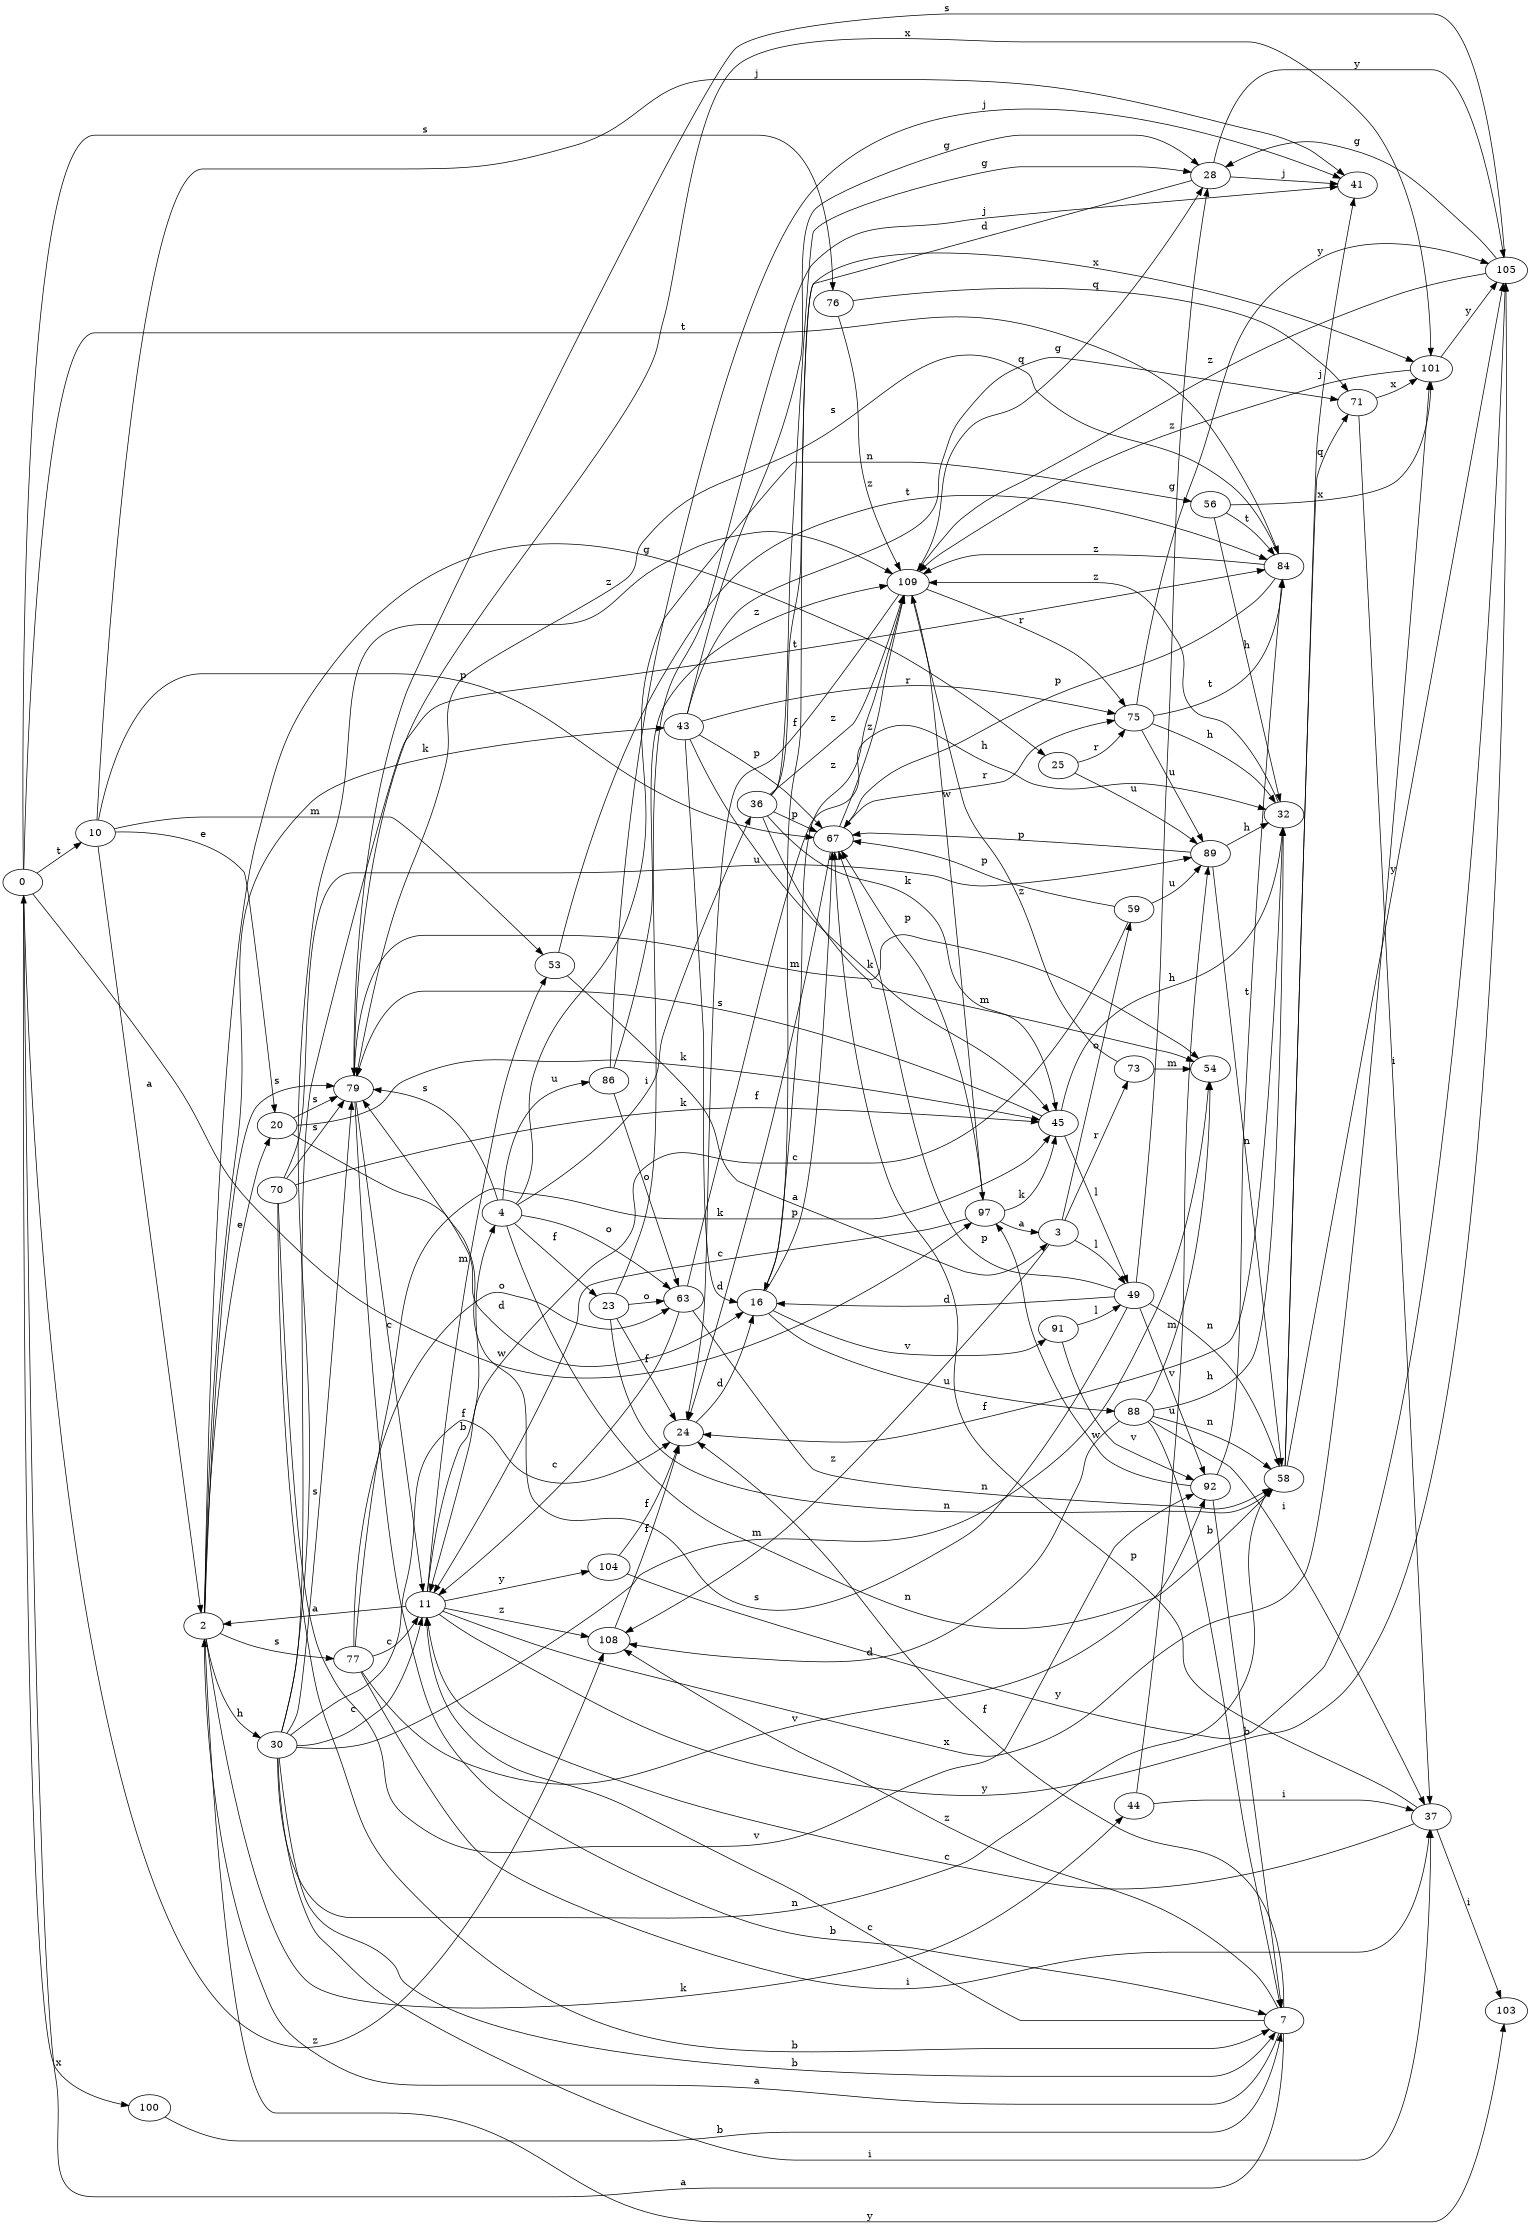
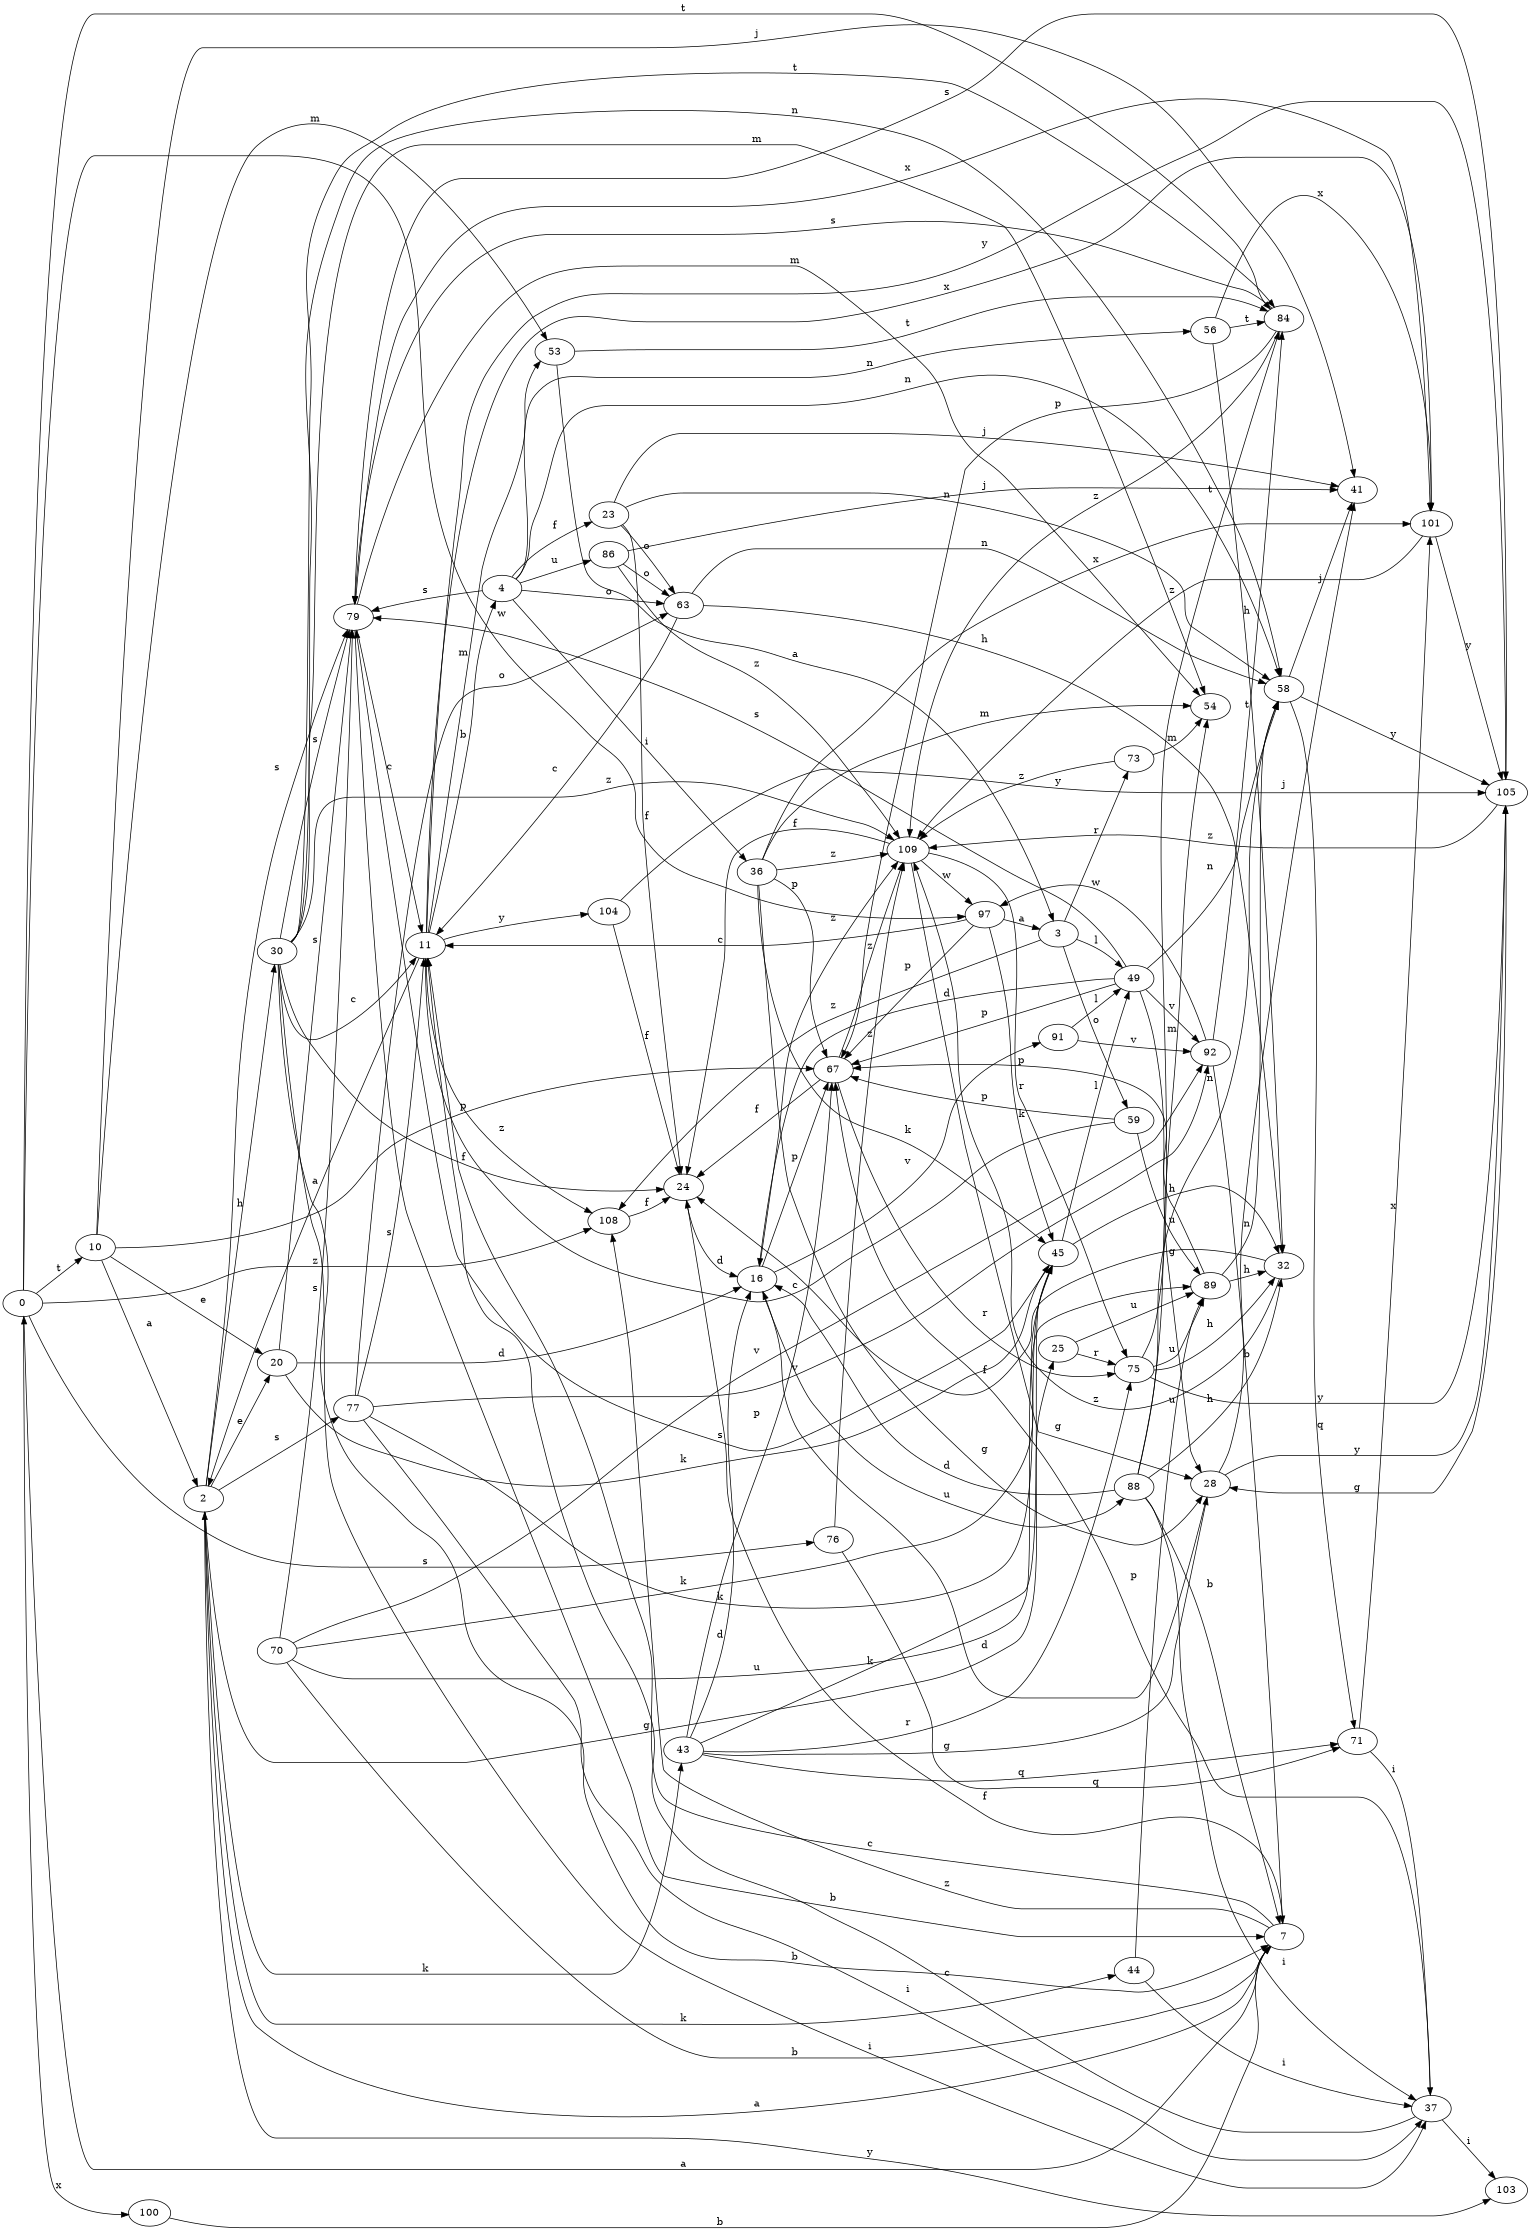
(931, 1641) -> (911, 1453)
(390, 1642) -> (390, 1232)
